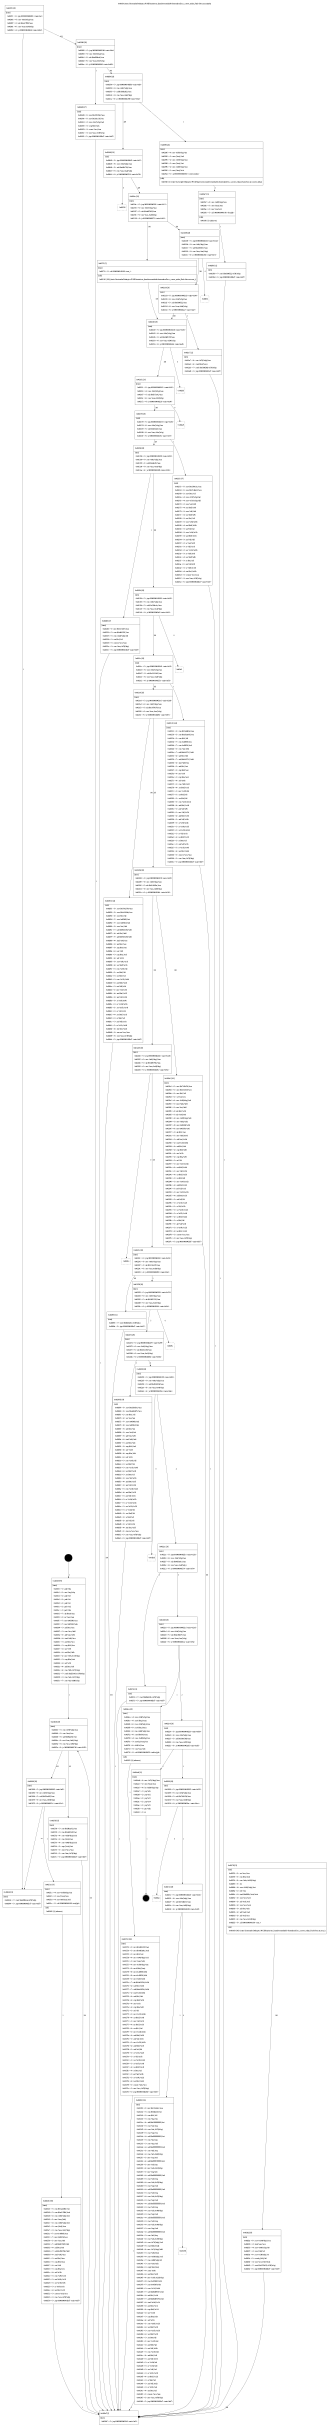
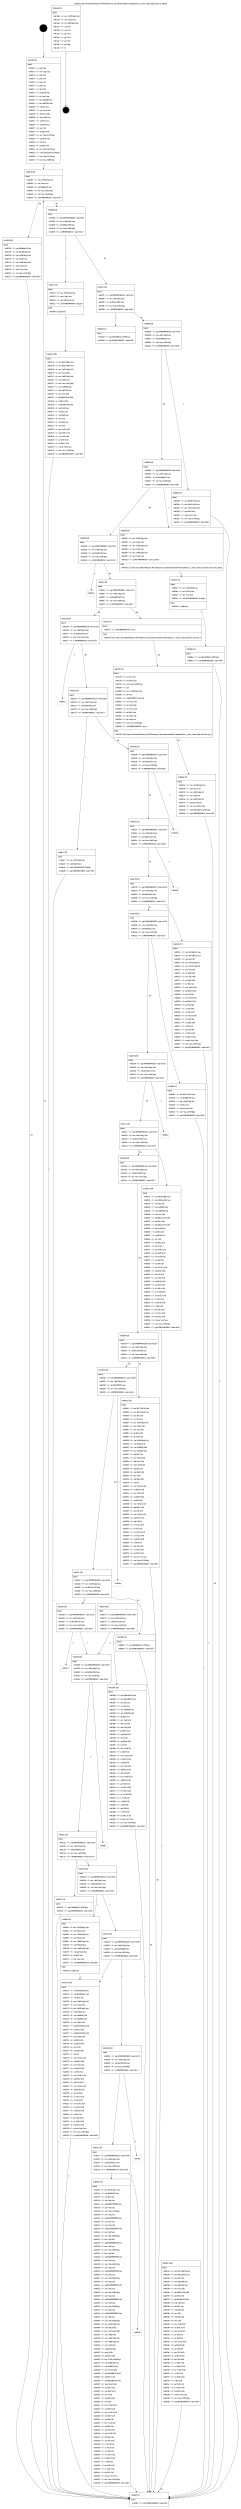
(151, 301) -> (155, 653)
(138, 807) -> none
(149, 1320) -> (83, 1642)
(167, 1759) -> (105, 1970)
(34, 1847) -> (91, 259)
